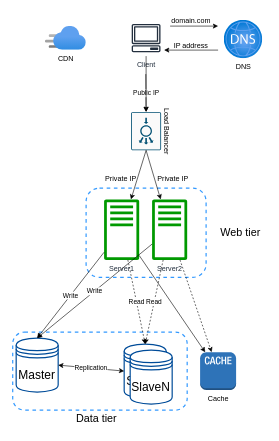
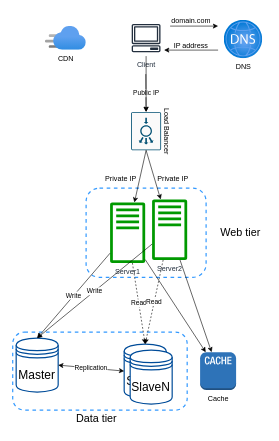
(122, 230) -> (128, 233)
(195, 303) -> (195, 303)
